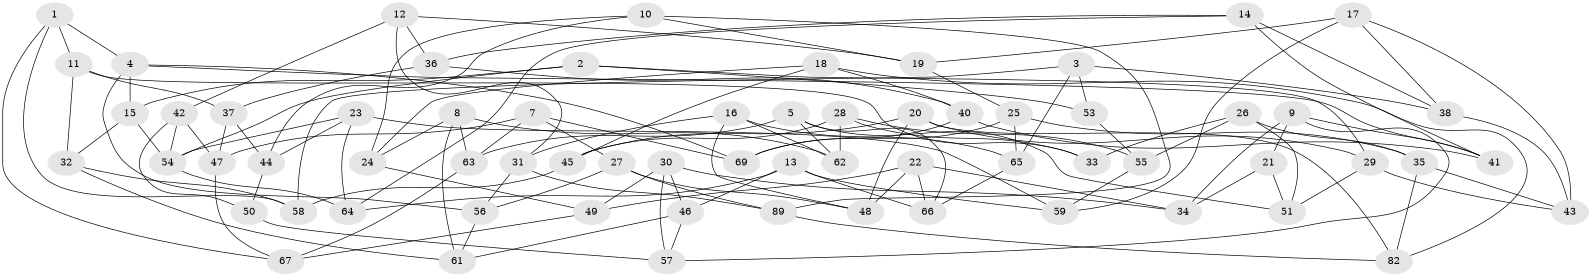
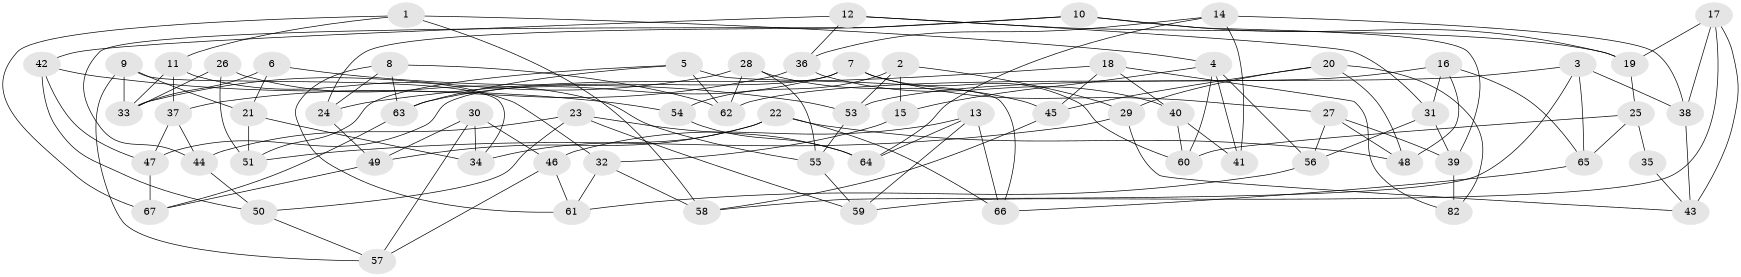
none -> (272, 64)
(260, 135) -> (431, 193)
(1395, 135) -> (124, 89)
(147, 136) -> none
(1331, 138) -> none
(742, 163) -> (1184, 163)
(779, 212) -> (1454, 163)
(1406, 214) -> none
